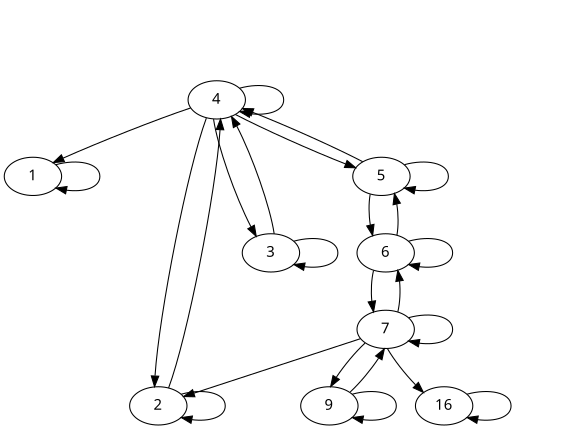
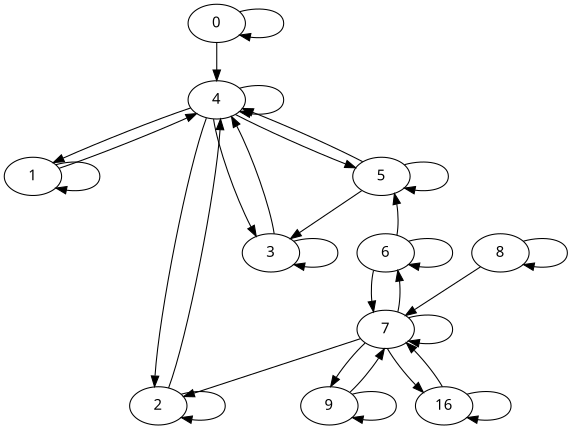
none -> (217, 23)
none -> (123, 144)
(369, 210) -> (331, 212)
none -> (500, 253)
none -> (429, 368)
